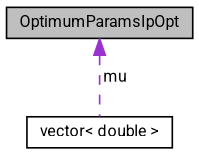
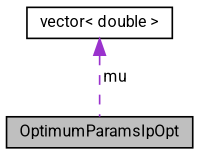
(100, 86) -> (100, 86)
